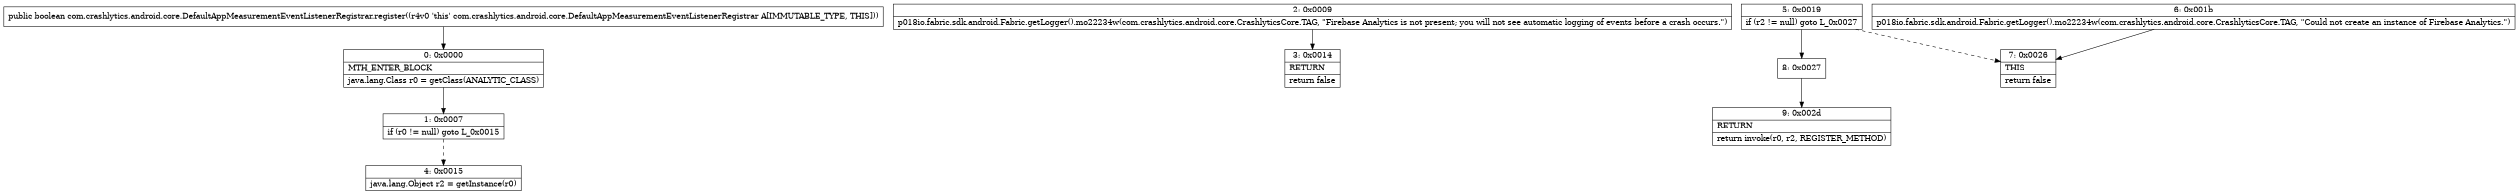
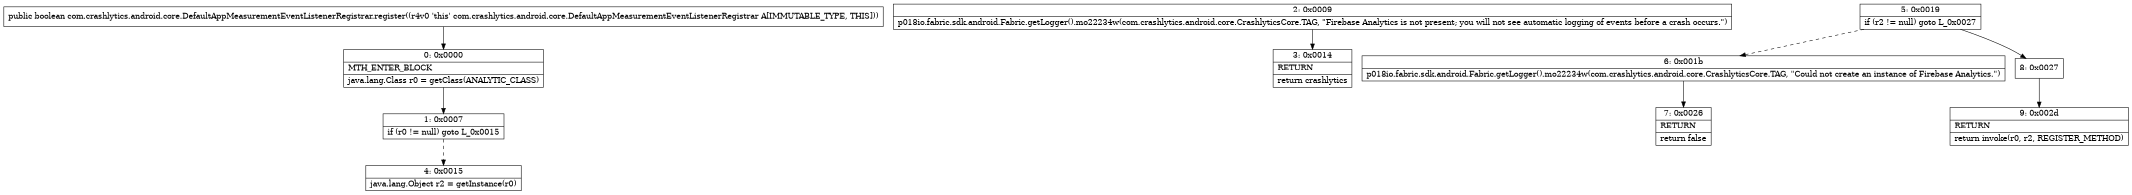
(1925, 45) -> (1805, 42)
(2015, 68) -> (1678, 126)
(1313, 81) -> (1313, 81)
